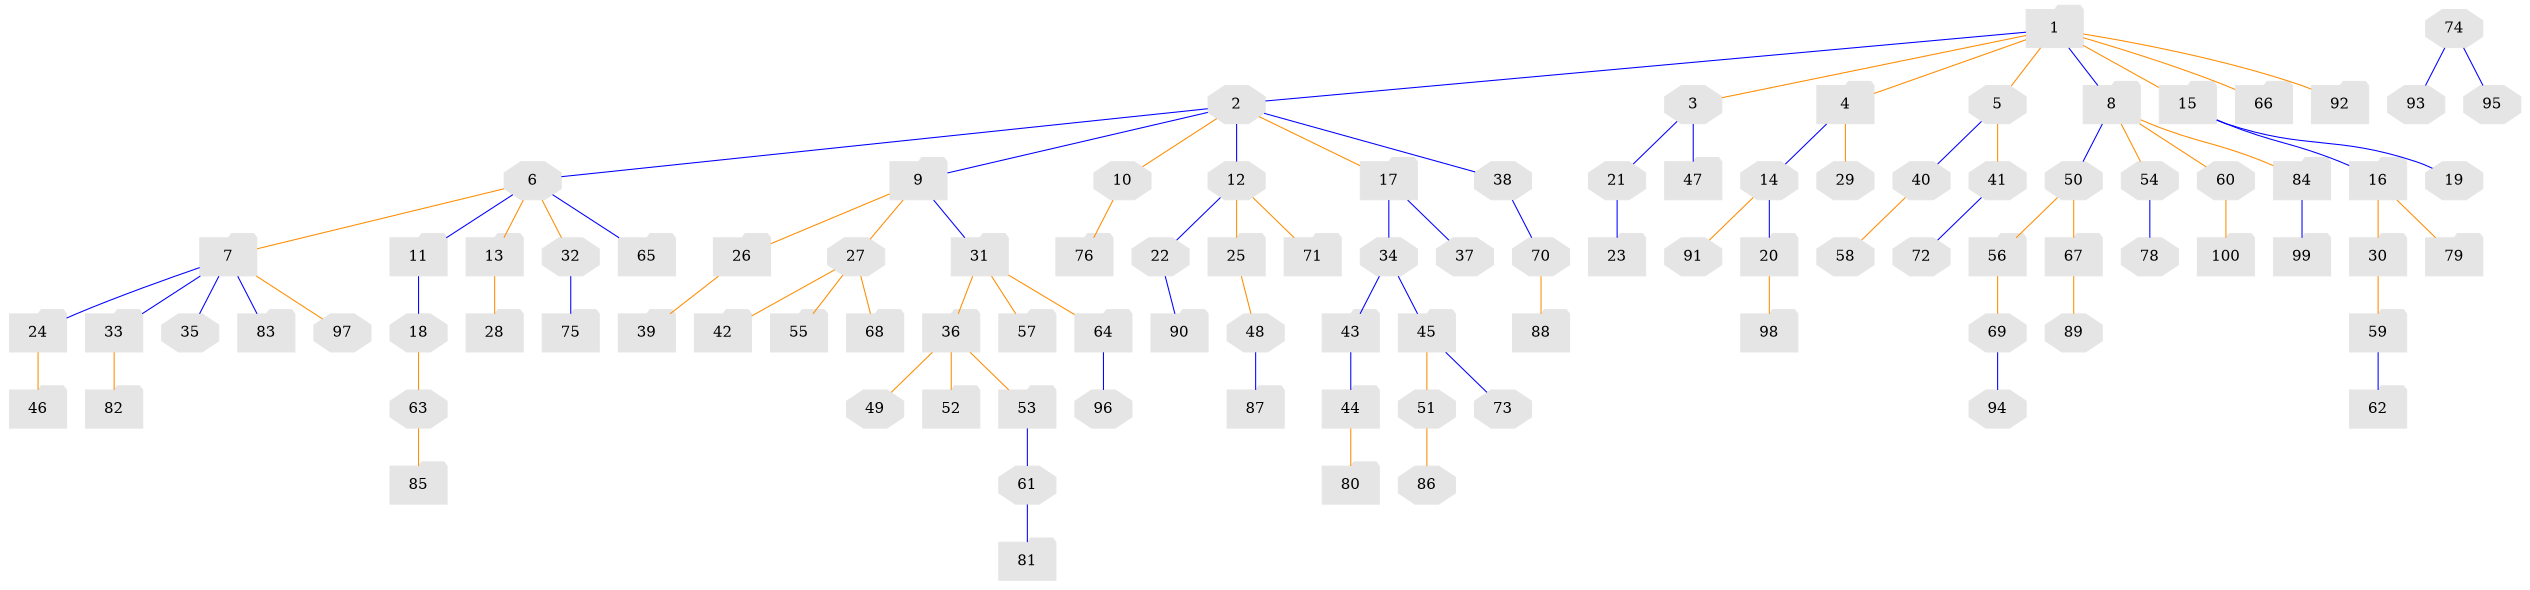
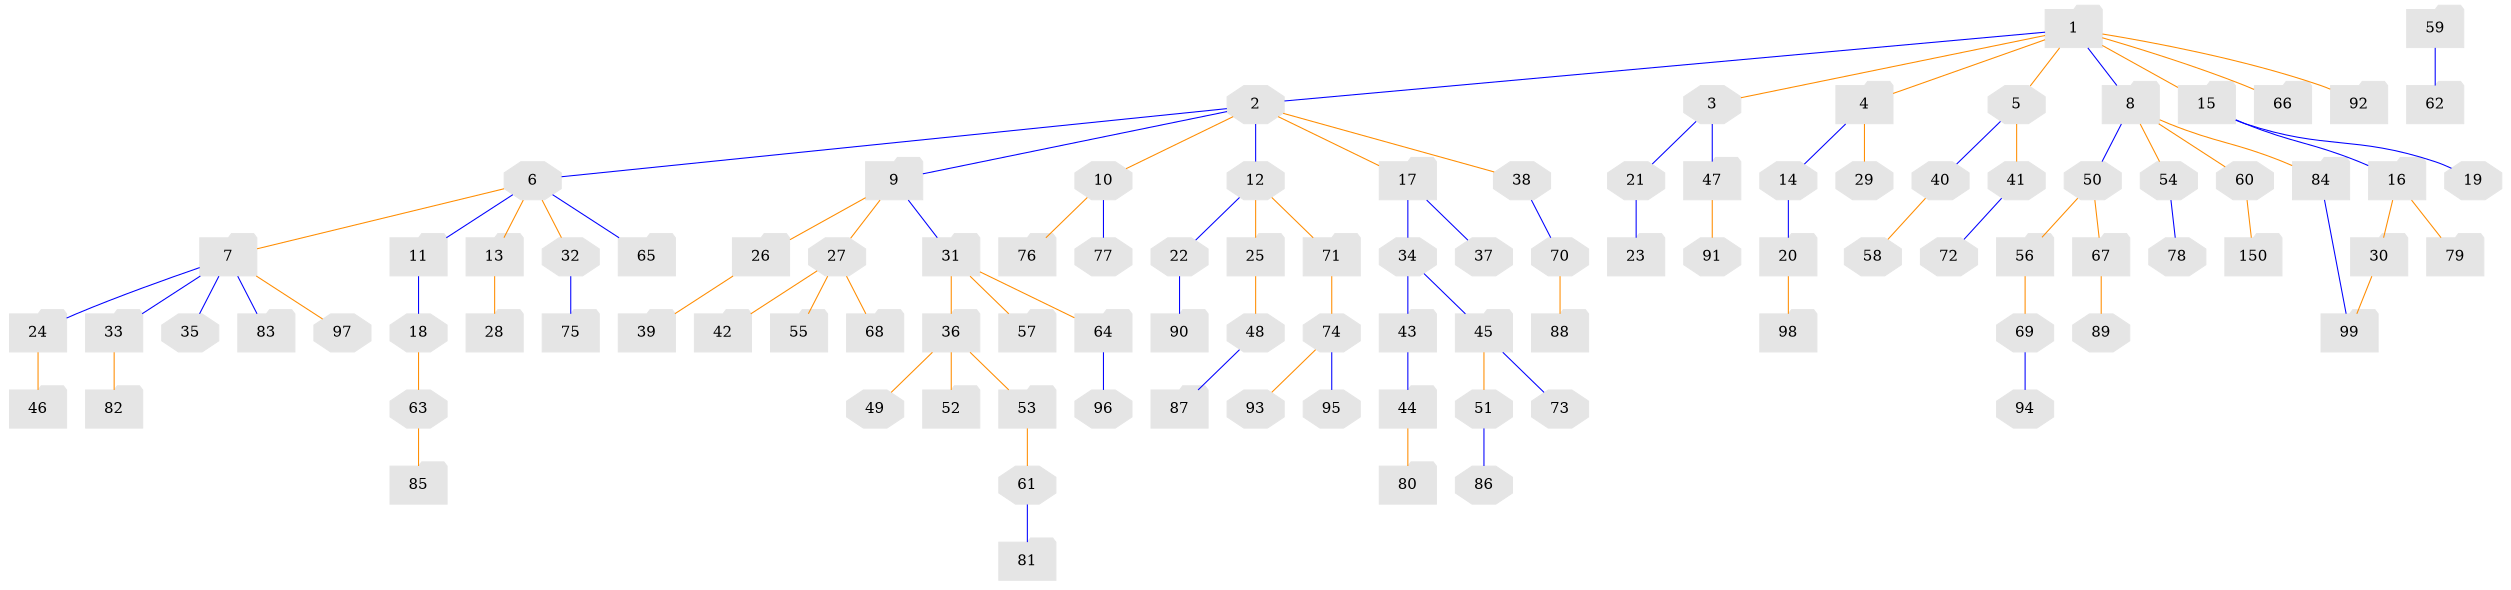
(2435, 67) -> (1294, 371)
(1370, 143) -> (1389, 143)
(1731, 219) -> (1712, 219)
none -> (1103, 257)
(2226, 257) -> (2253, 257)
none -> (1332, 295)
(2378, 295) -> (2364, 295)
(1027, 447) -> (1027, 447)
(1427, 447) -> (1484, 447)
